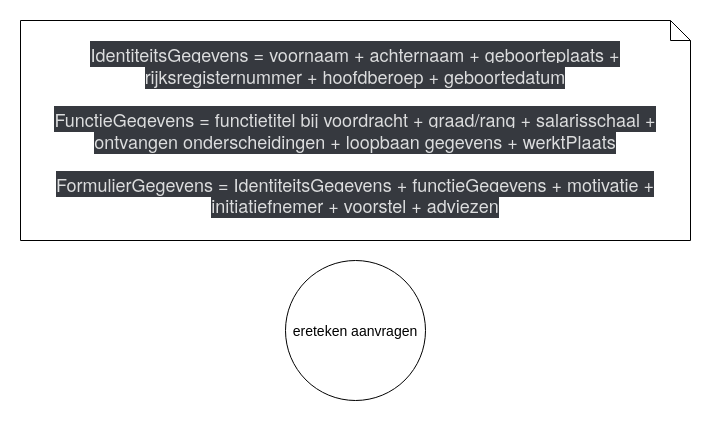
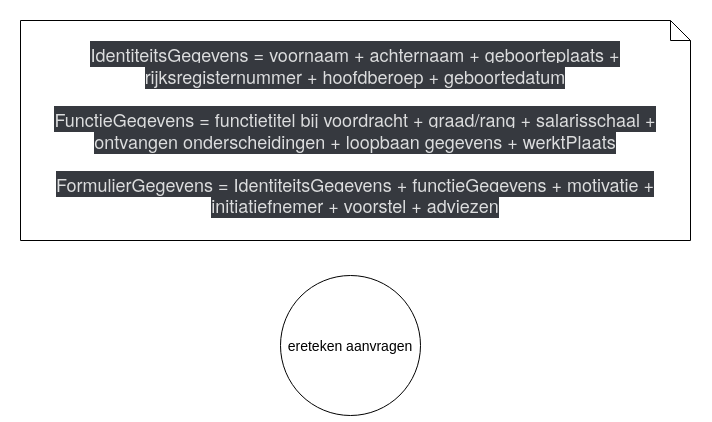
(356, 331) -> (351, 346)
